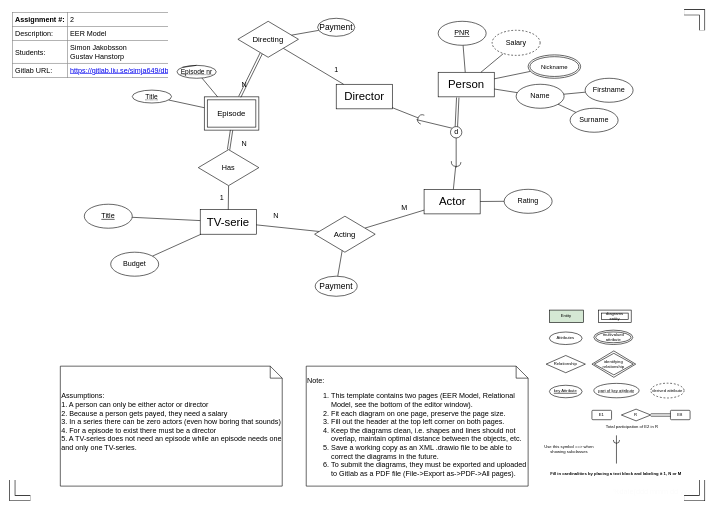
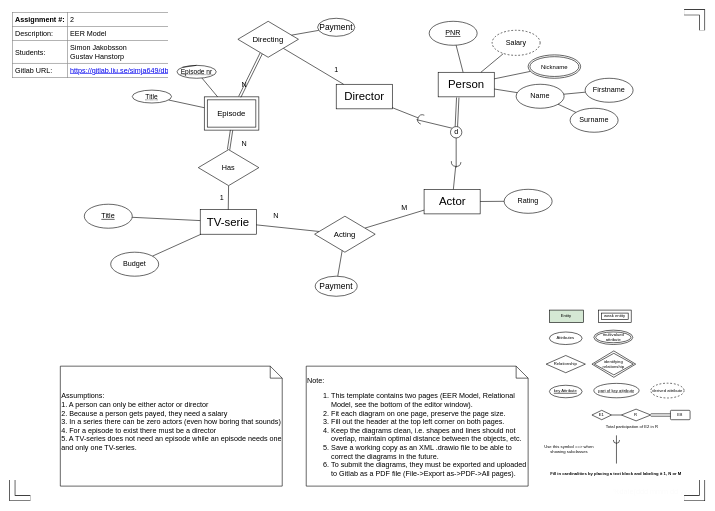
(462, 33) -> (453, 33)
(615, 317) -> (615, 317)
(602, 415) -> (602, 415)
none -> (613, 415)
